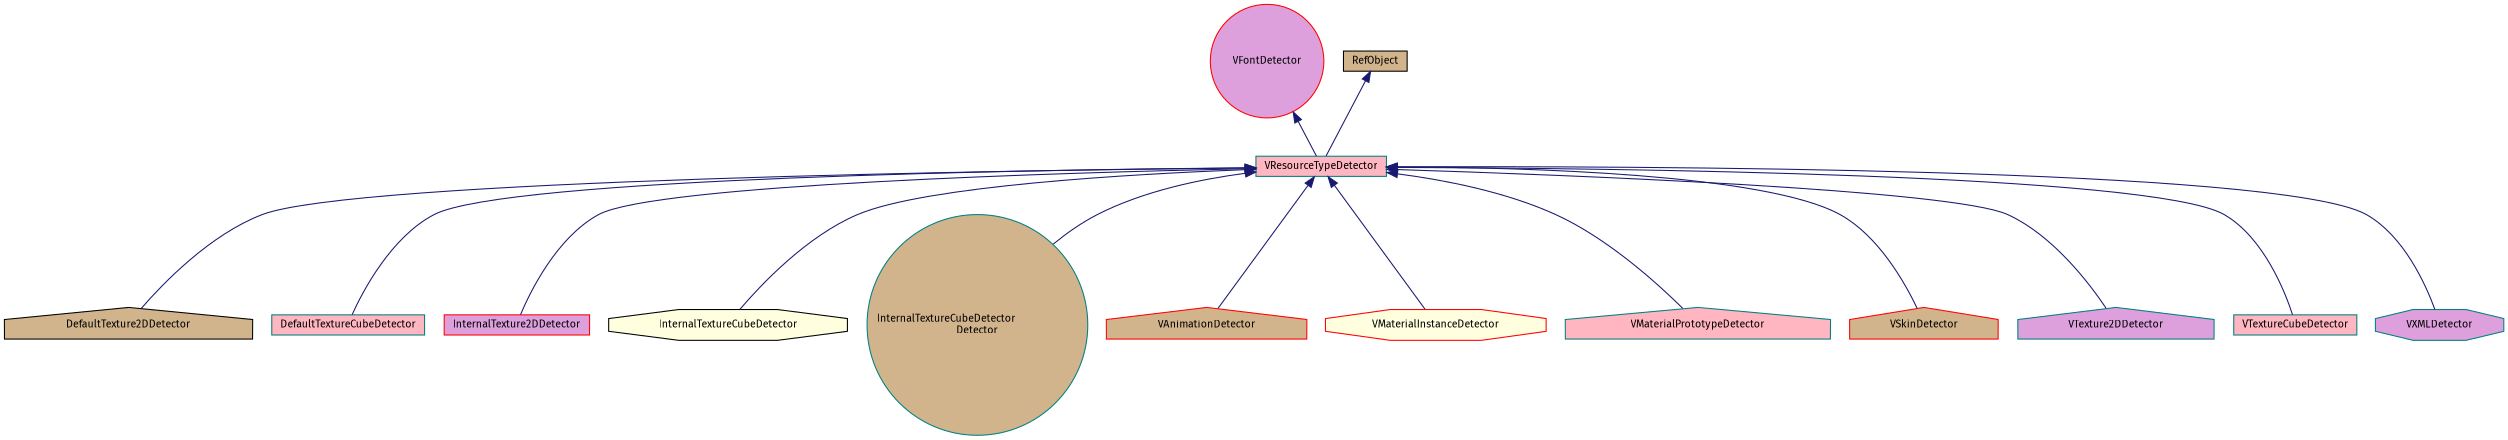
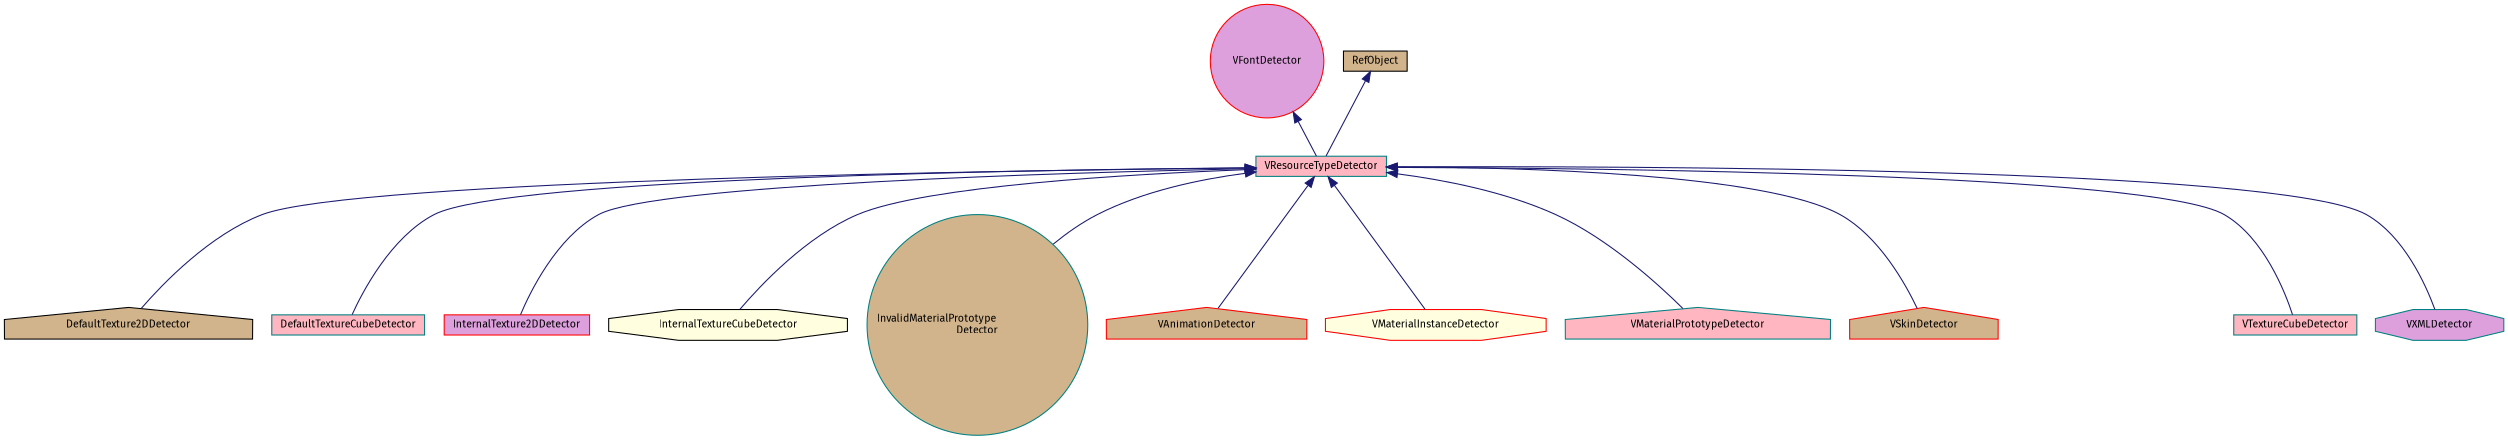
(977, 325) -> (977, 325)
(2116, 325) -> none
